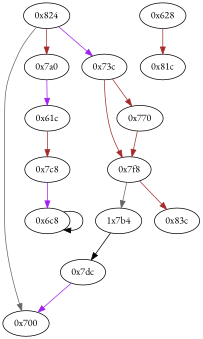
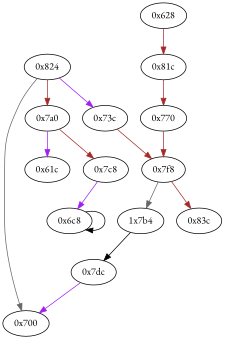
(120, 90) -> (164, 89)
(47, 140) -> (74, 142)
